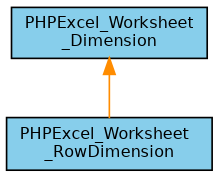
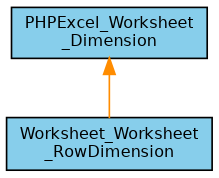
(109, 144) -> (109, 144)
